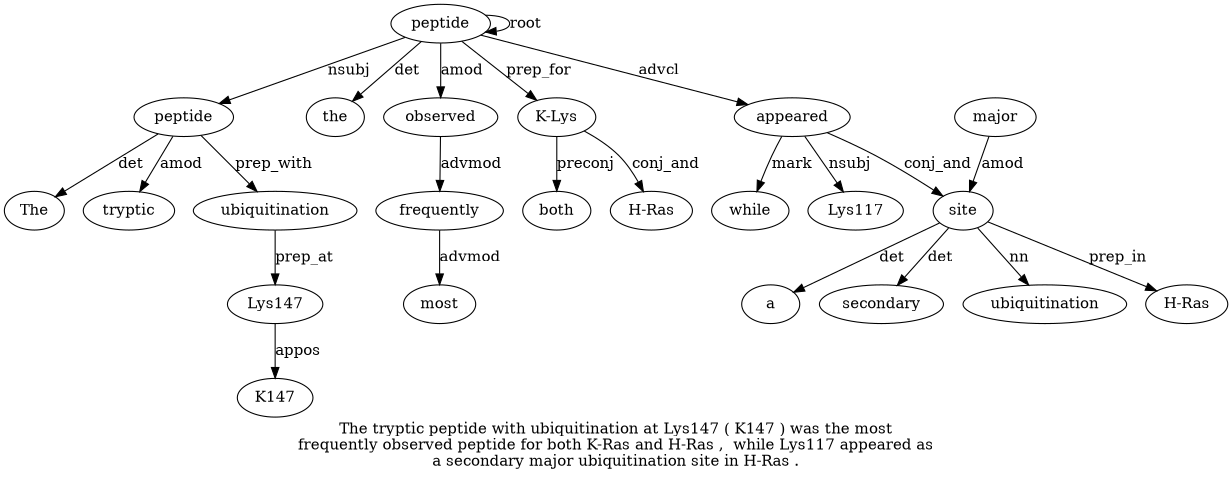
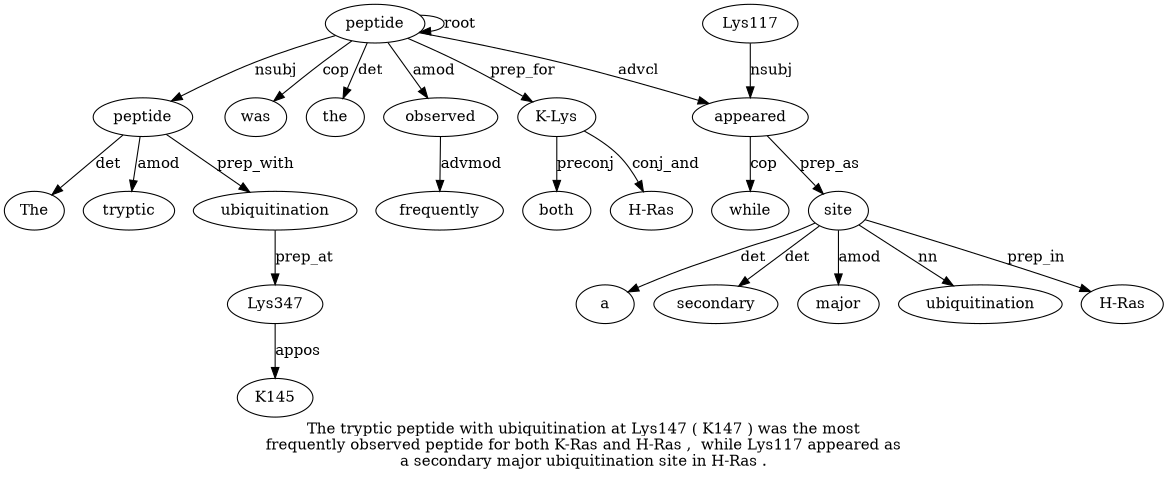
none -> (256, 117)
(981, 159) -> (838, 252)
(821, 160) -> (750, 65)
(792, 164) -> (764, 164)
(938, 164) -> (830, 164)
(275, 304) -> (275, 304)
(440, 304) -> none
(275, 398) -> (275, 398)
